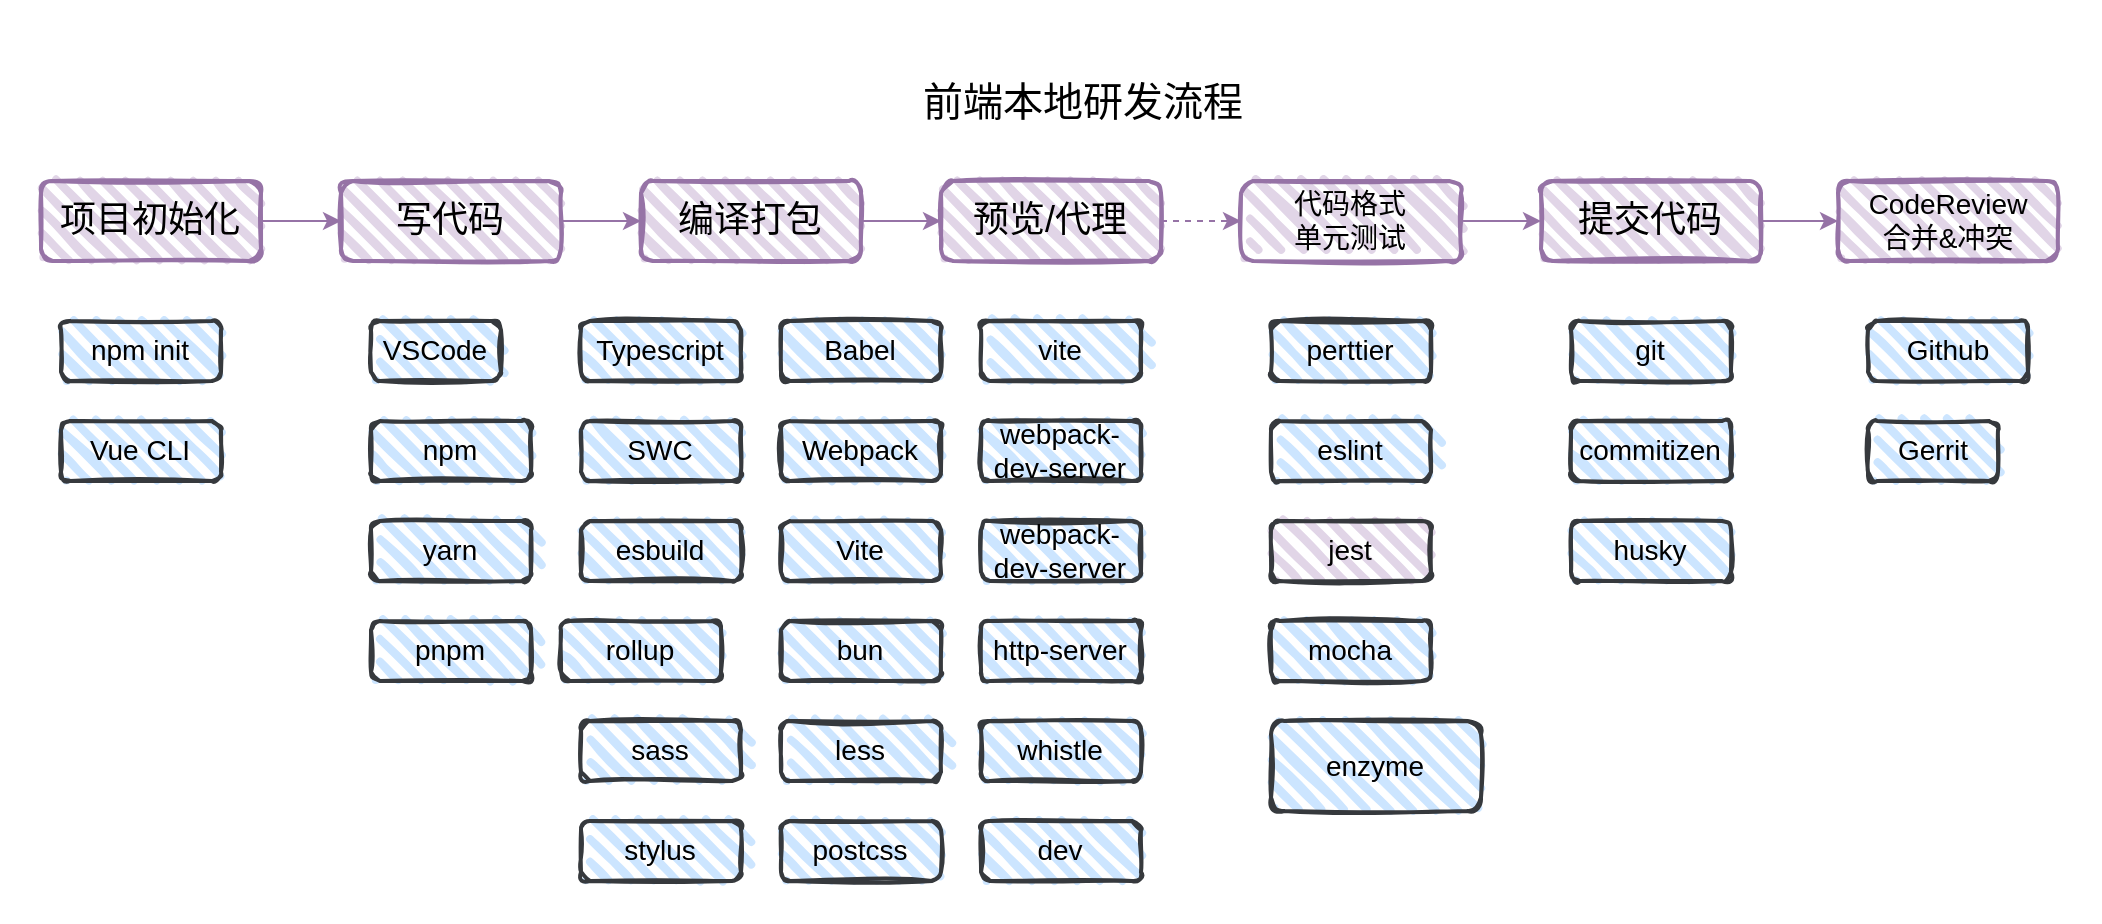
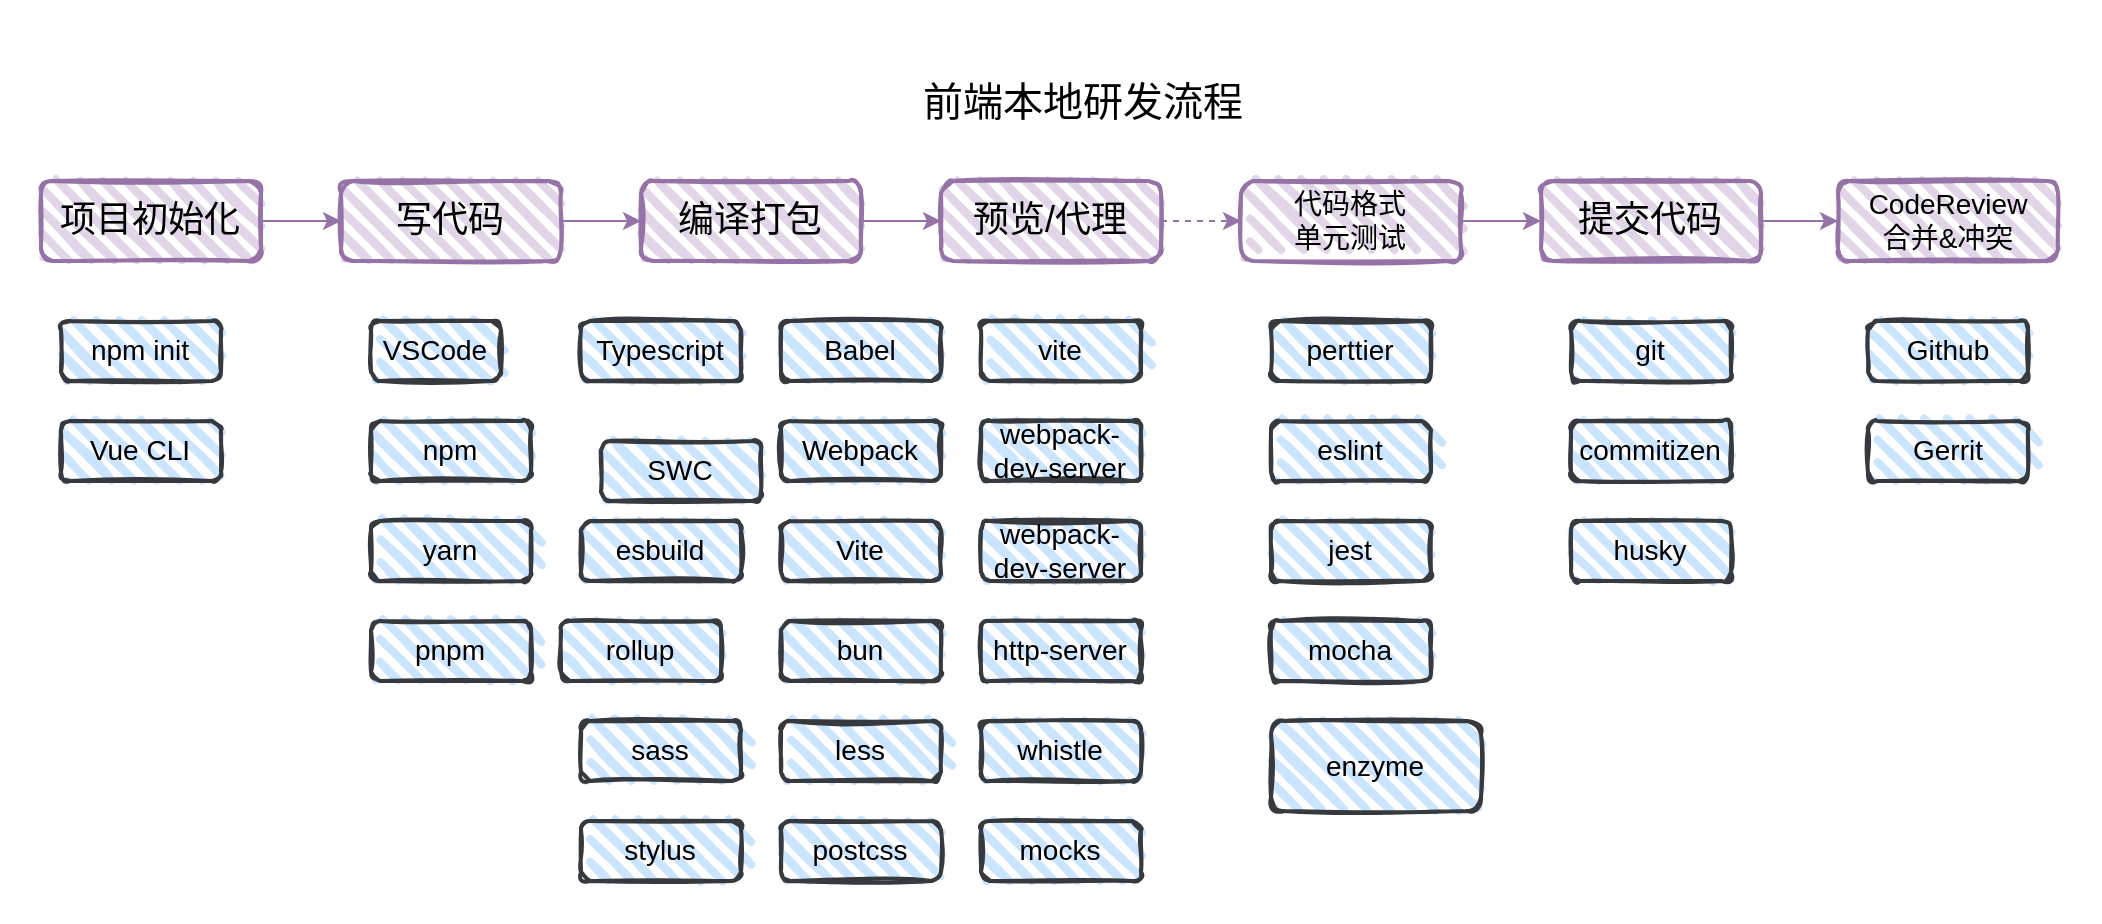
(661, 451) -> (681, 471)
(1933, 451) -> (1948, 451)
(1351, 551) -> (1351, 551)
(1061, 851) -> (1061, 851)
